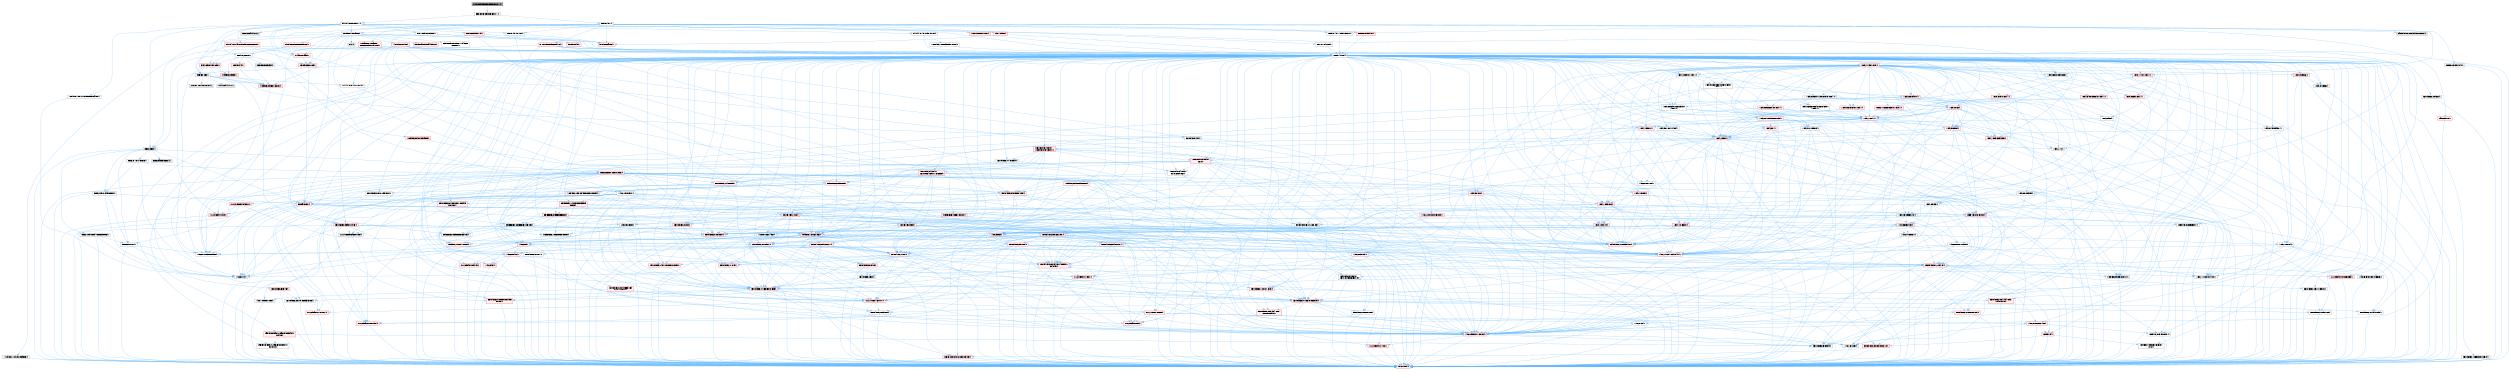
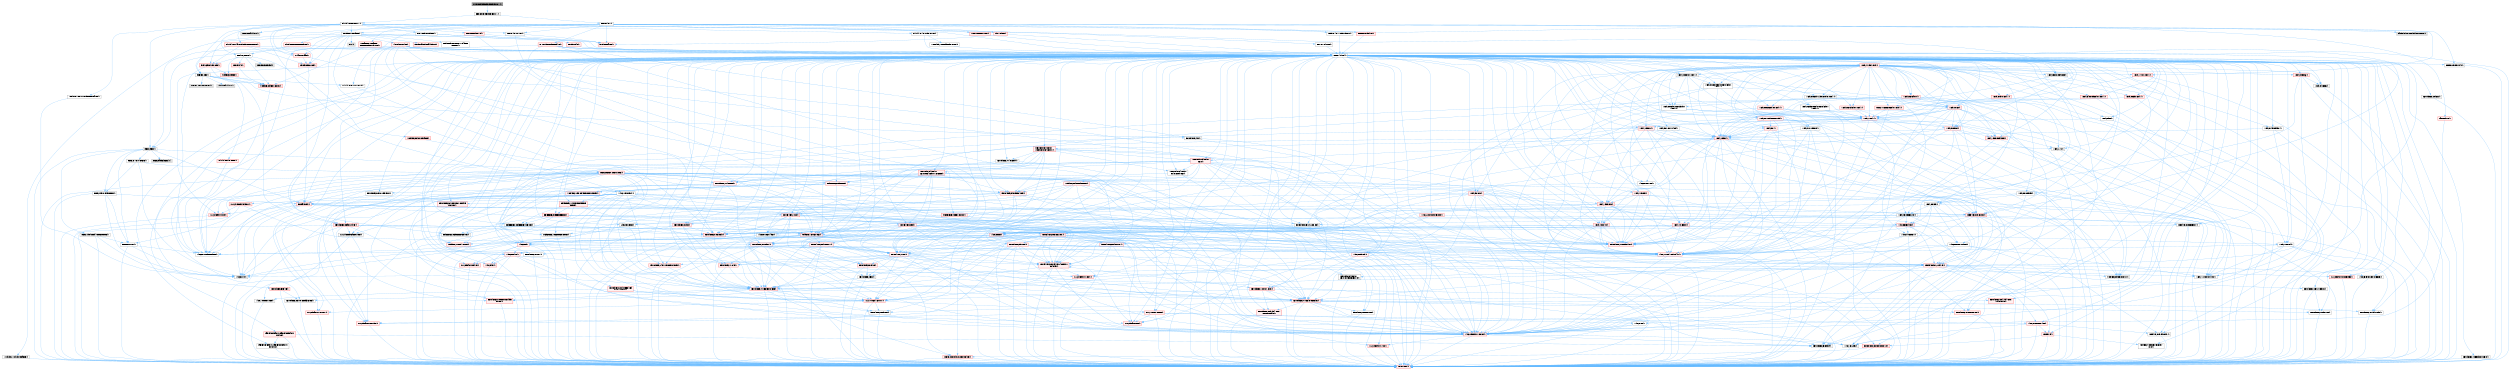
(1746, 57) -> (1895, 58)
(1816, 92) -> (1834, 95)
none -> (228, 161)
